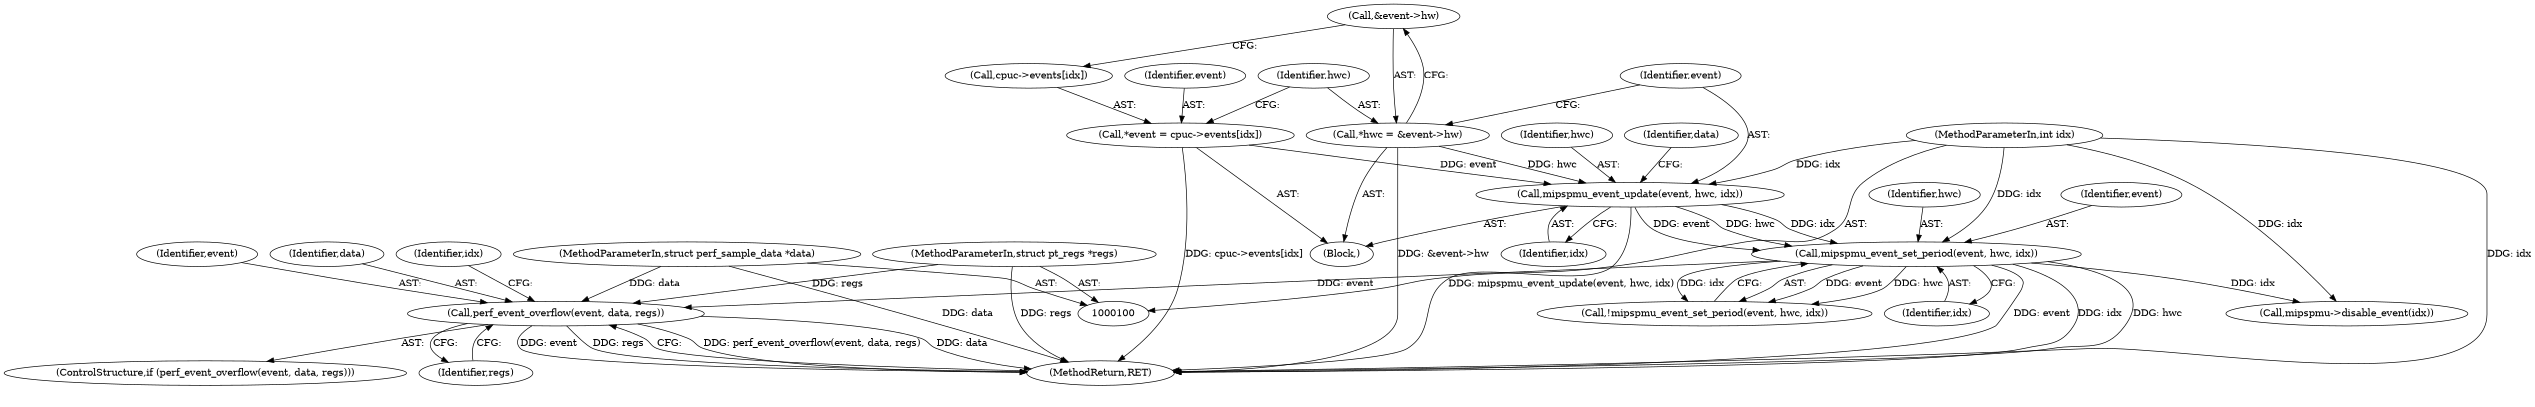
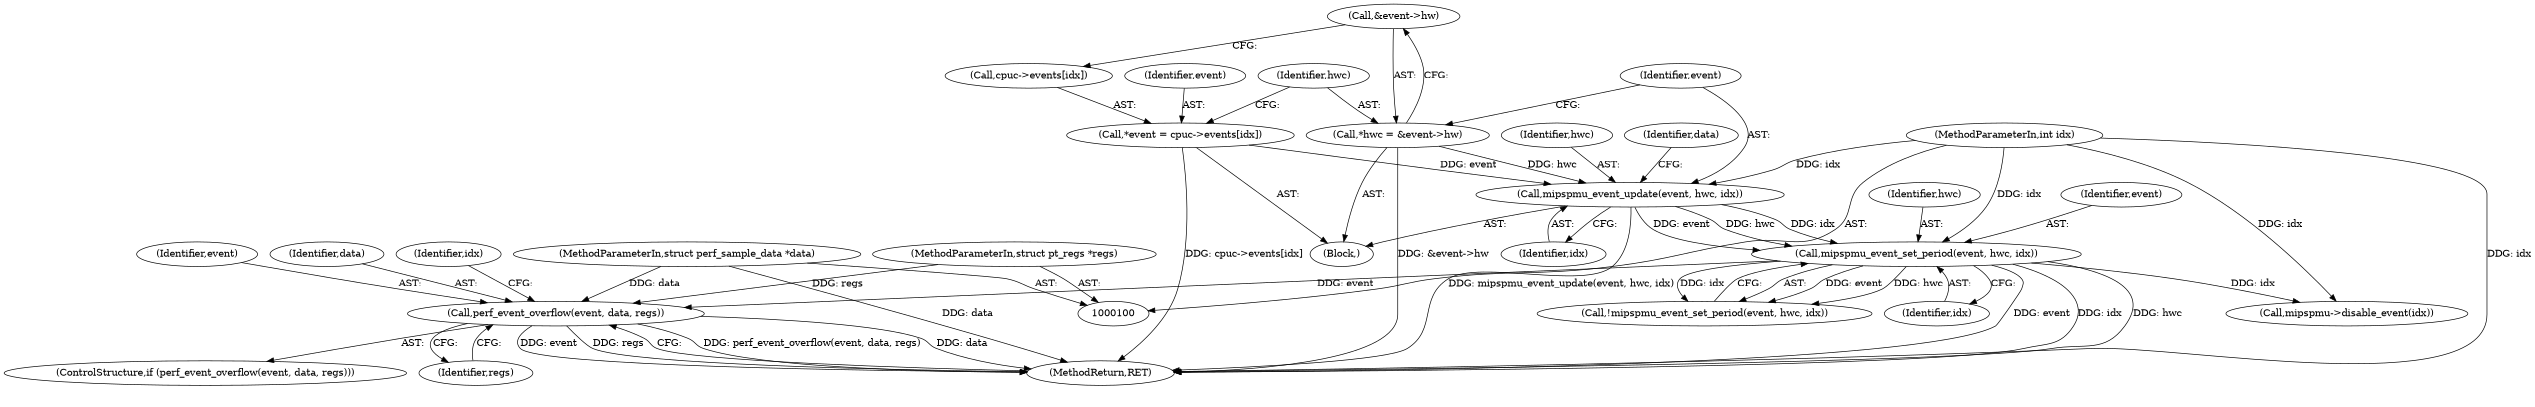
(1019, 323) -> none
